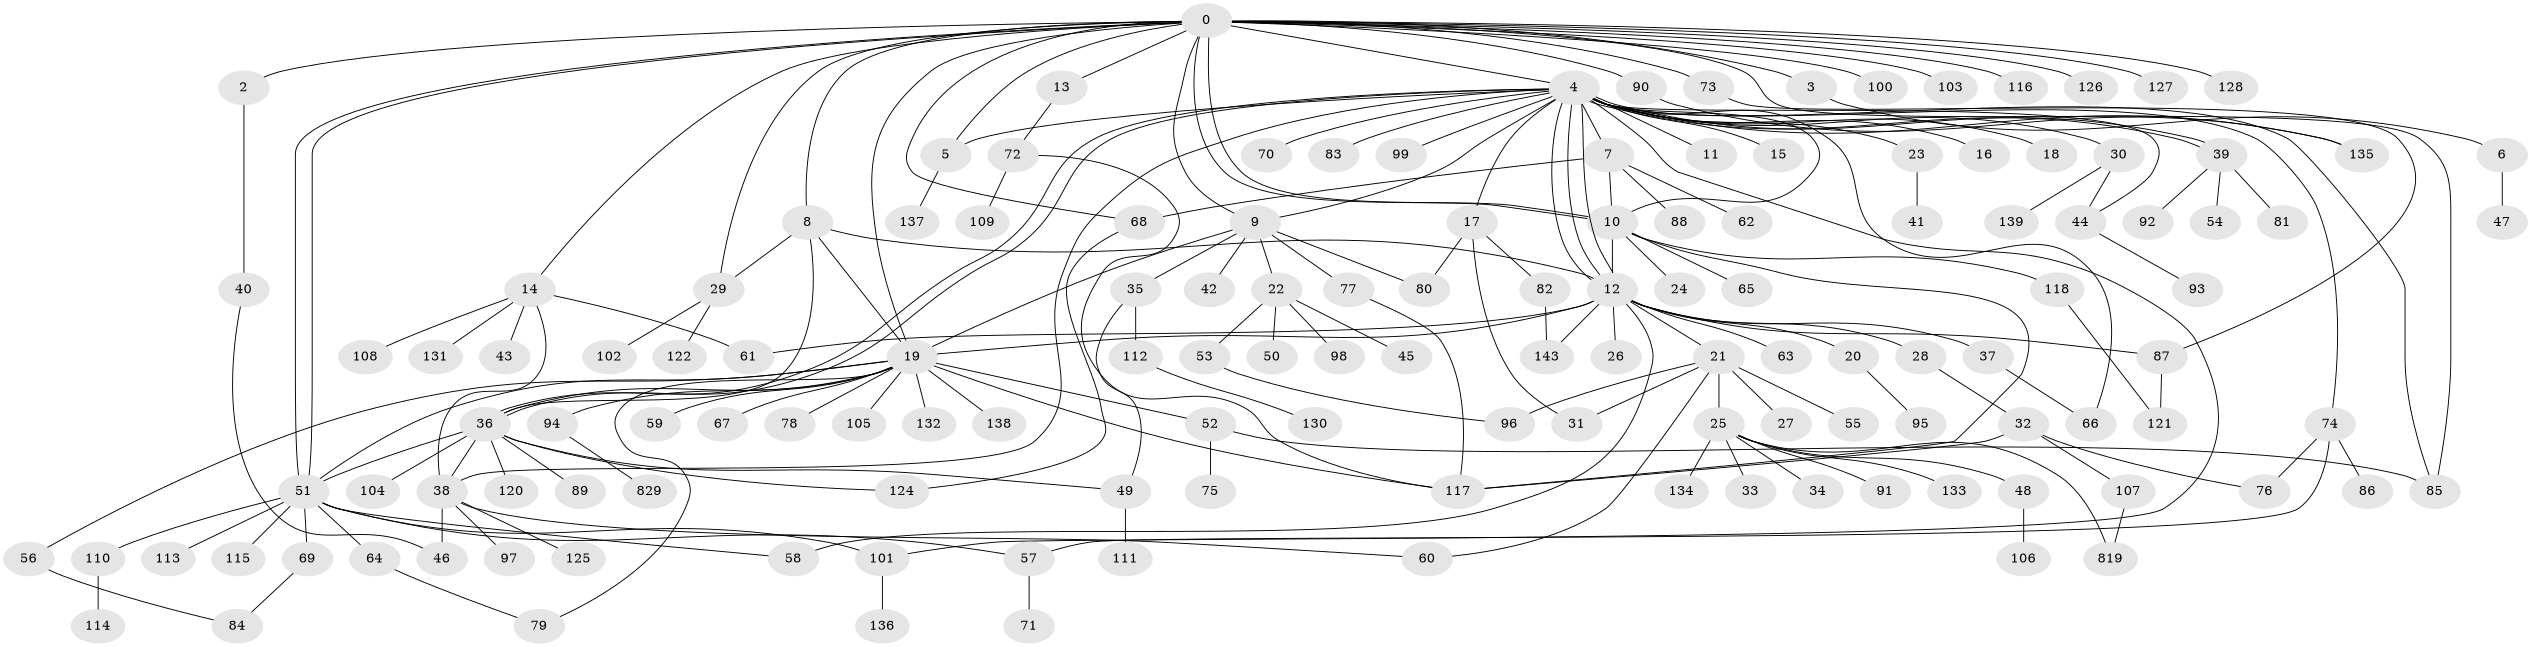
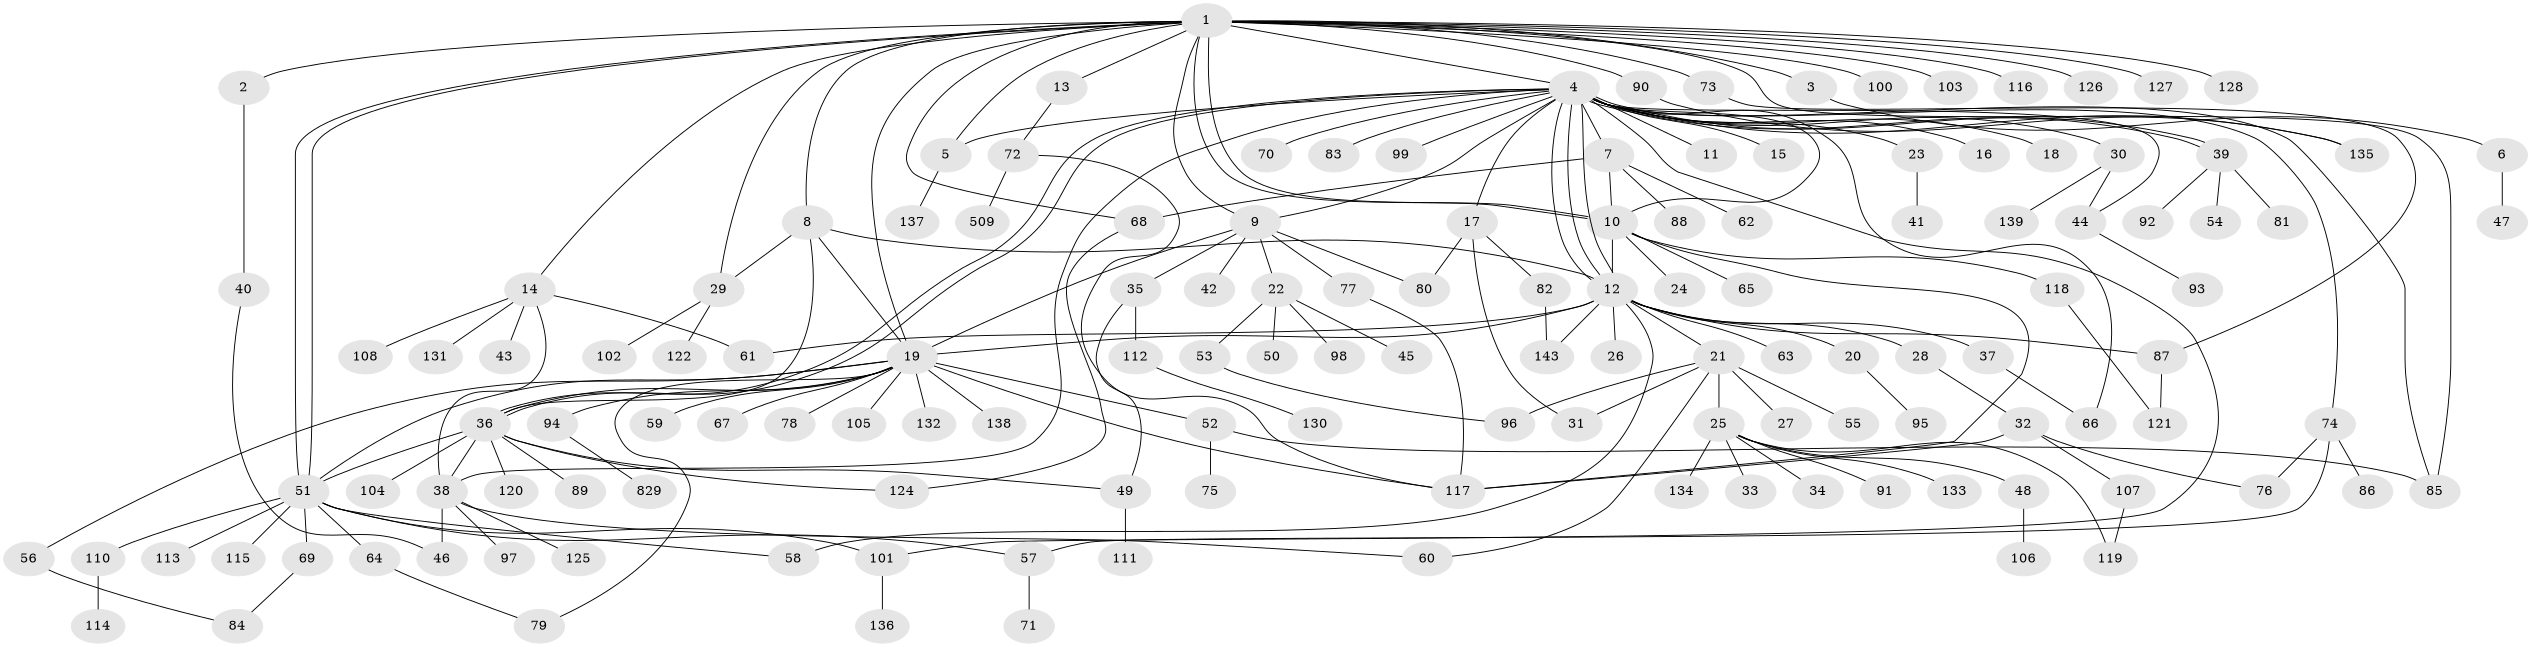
(1207, 21) -> (1207, 21)
(982, 222) -> (982, 222)
(2111, 559) -> (2111, 559)
